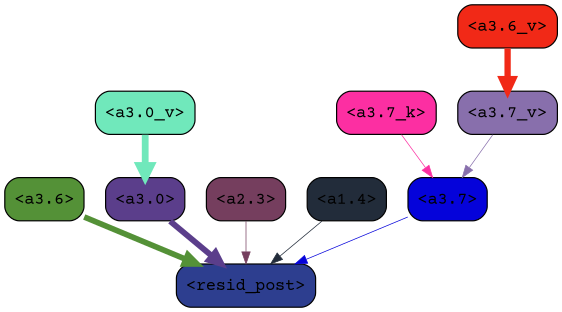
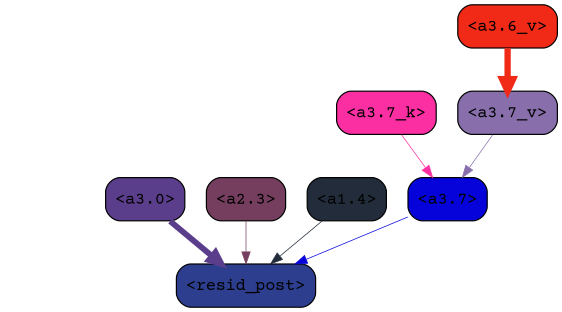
(145, 113) -> none
(44, 199) -> none
